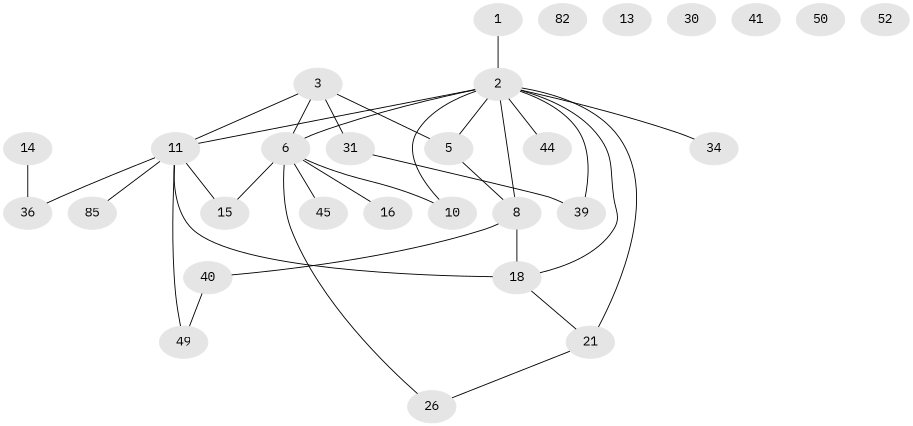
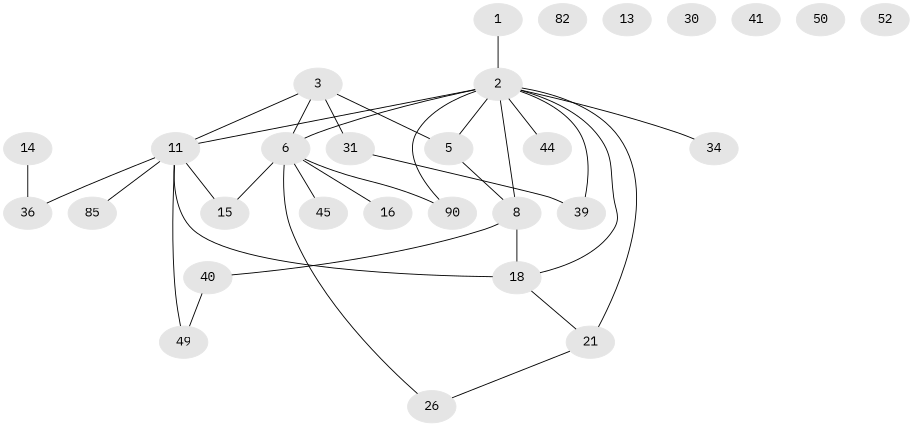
(452, 213) -> (452, 213)
